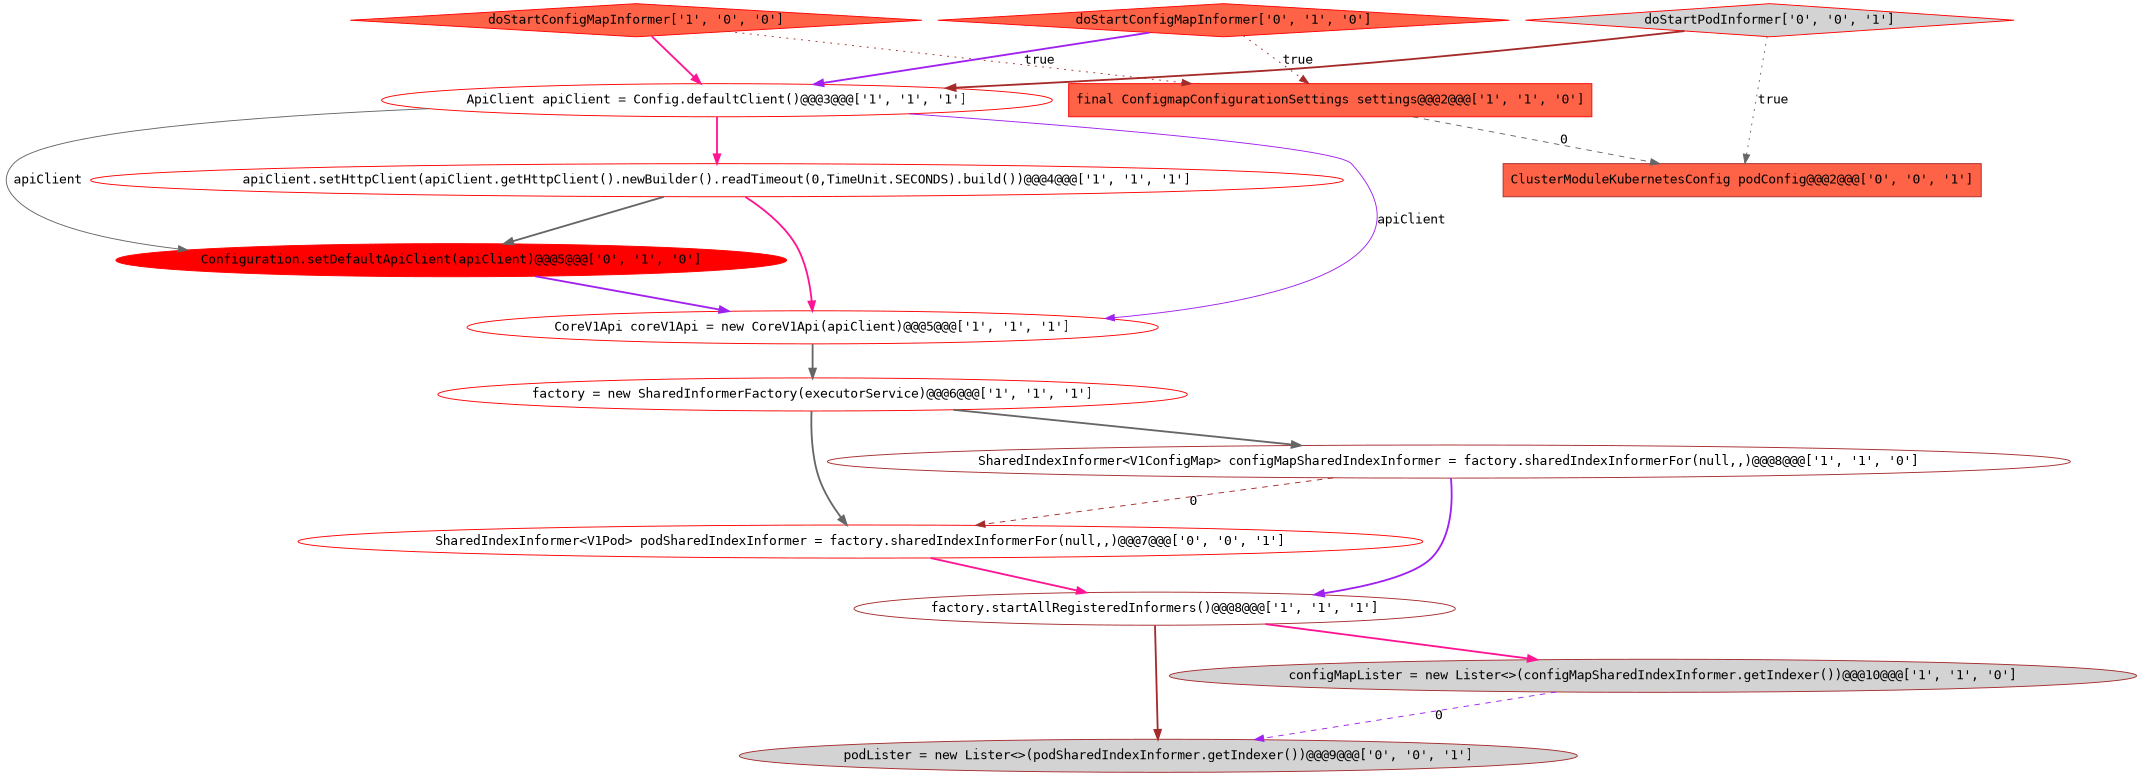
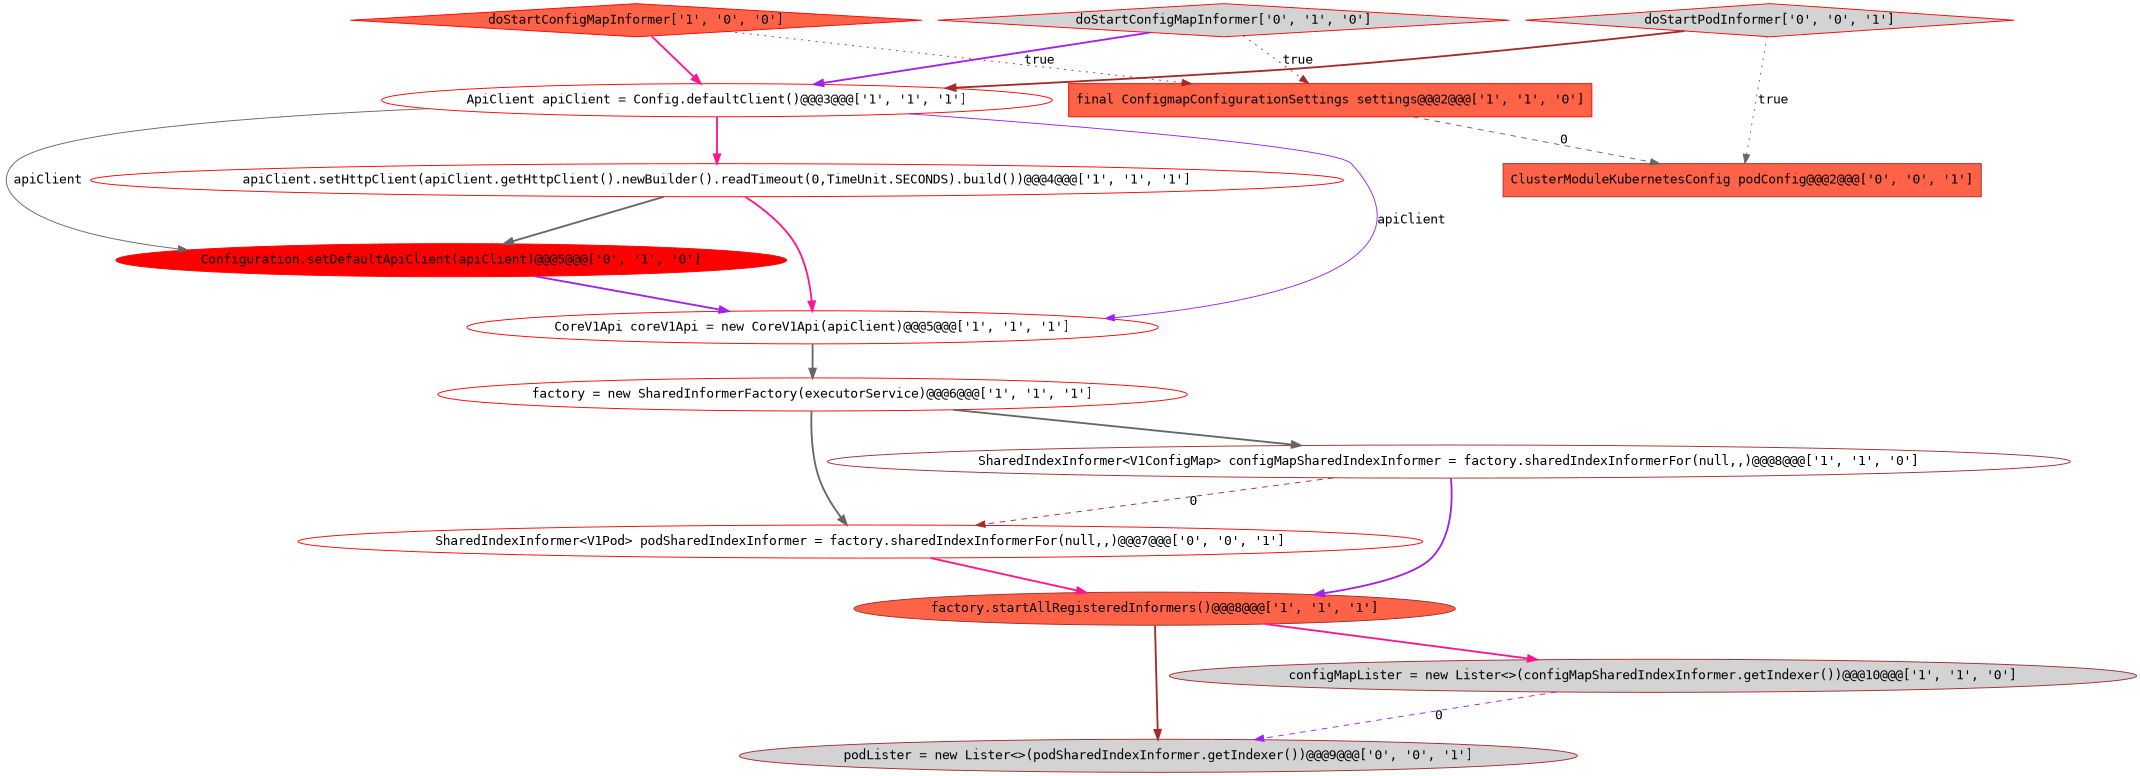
(1224, 20) -> (1224, 20)
(1155, 609) -> (1155, 609)
